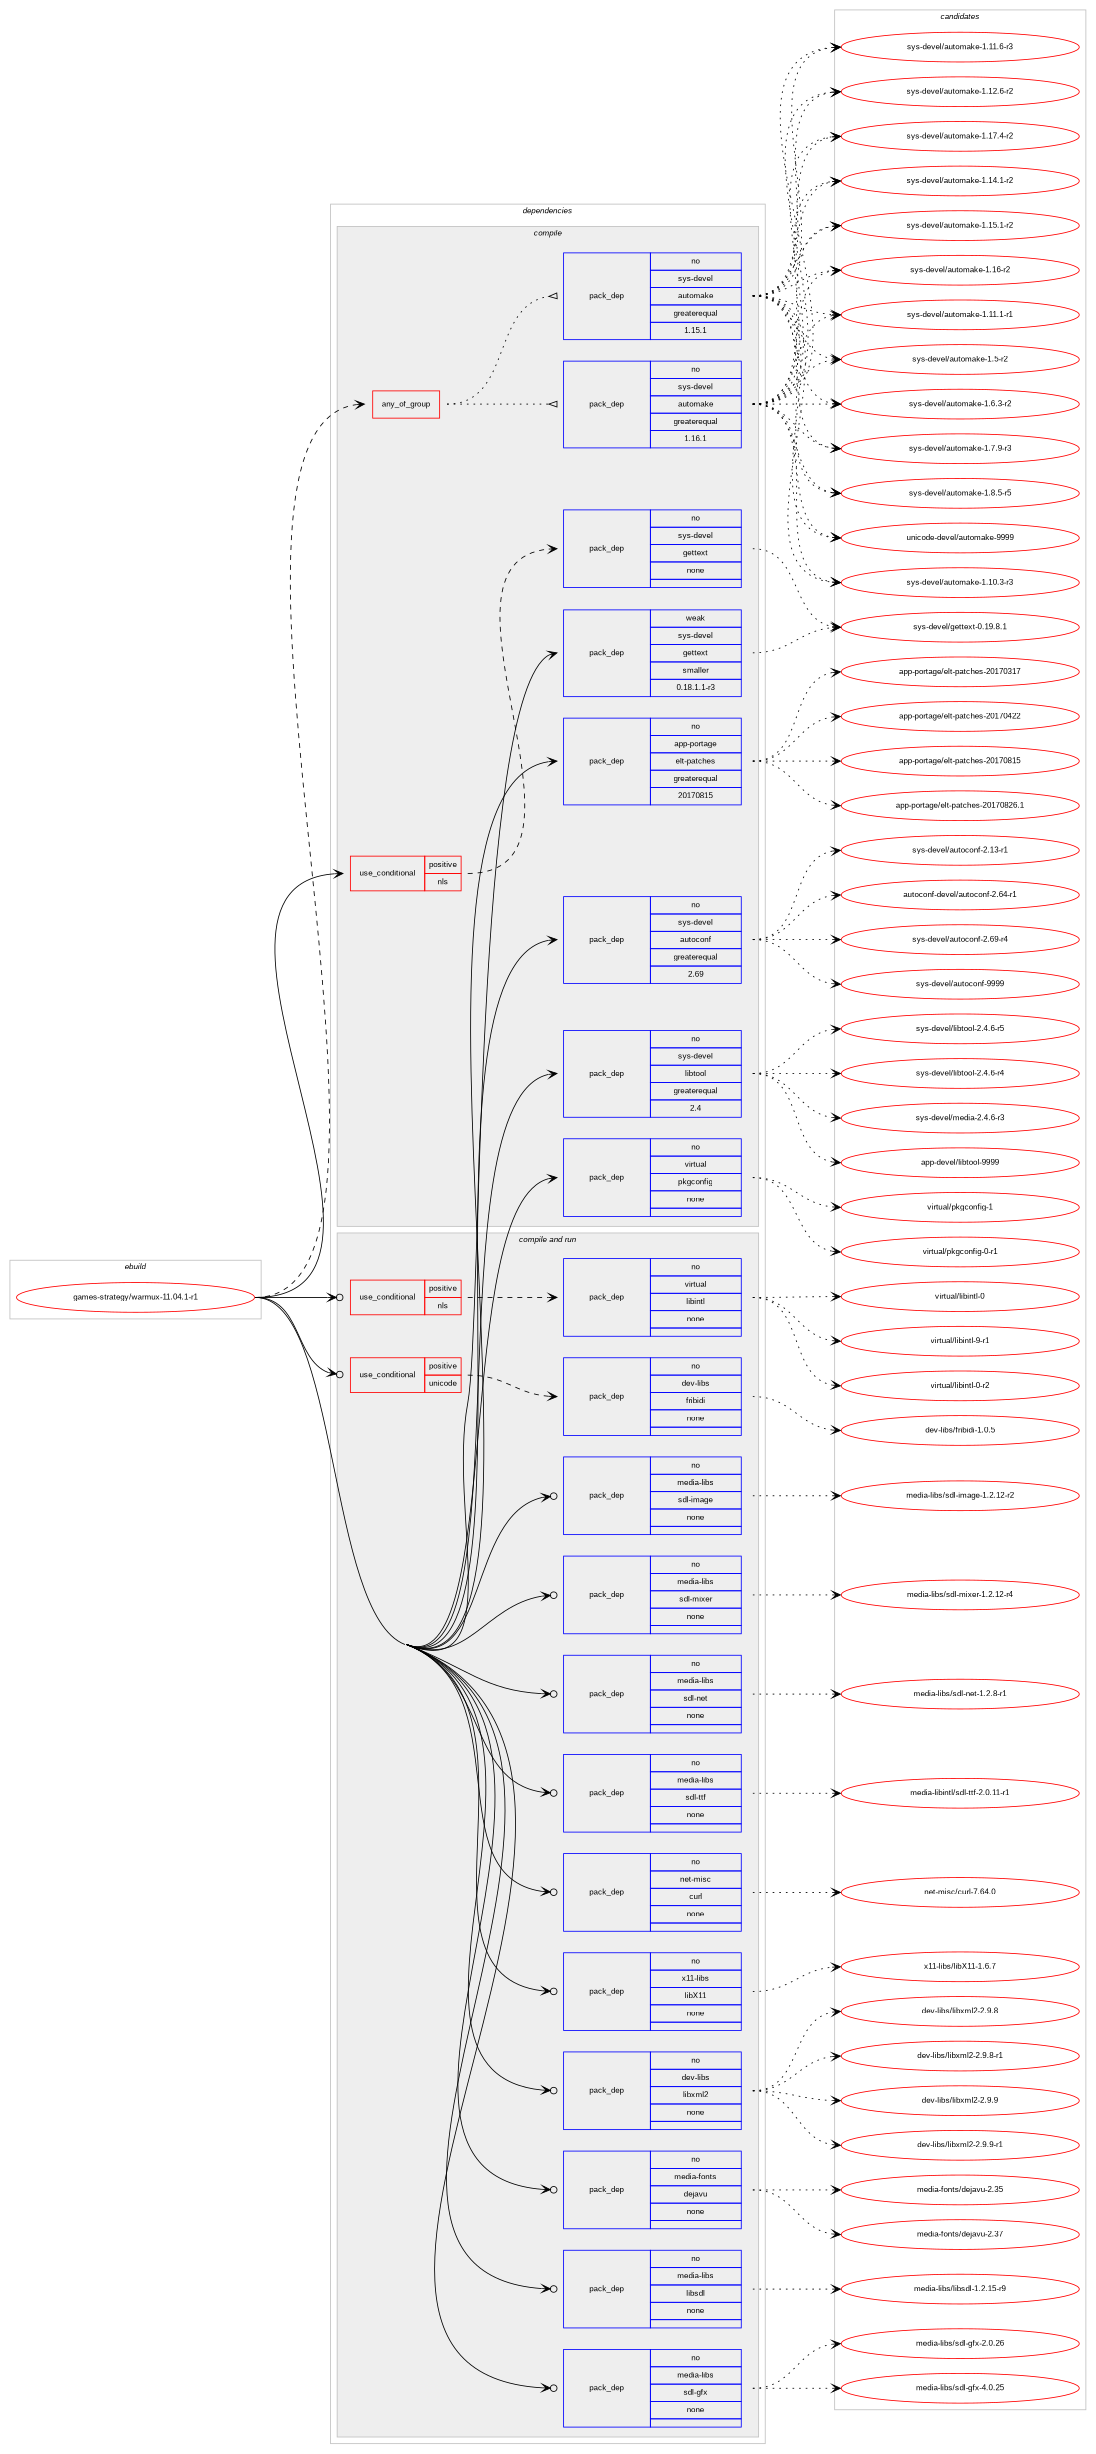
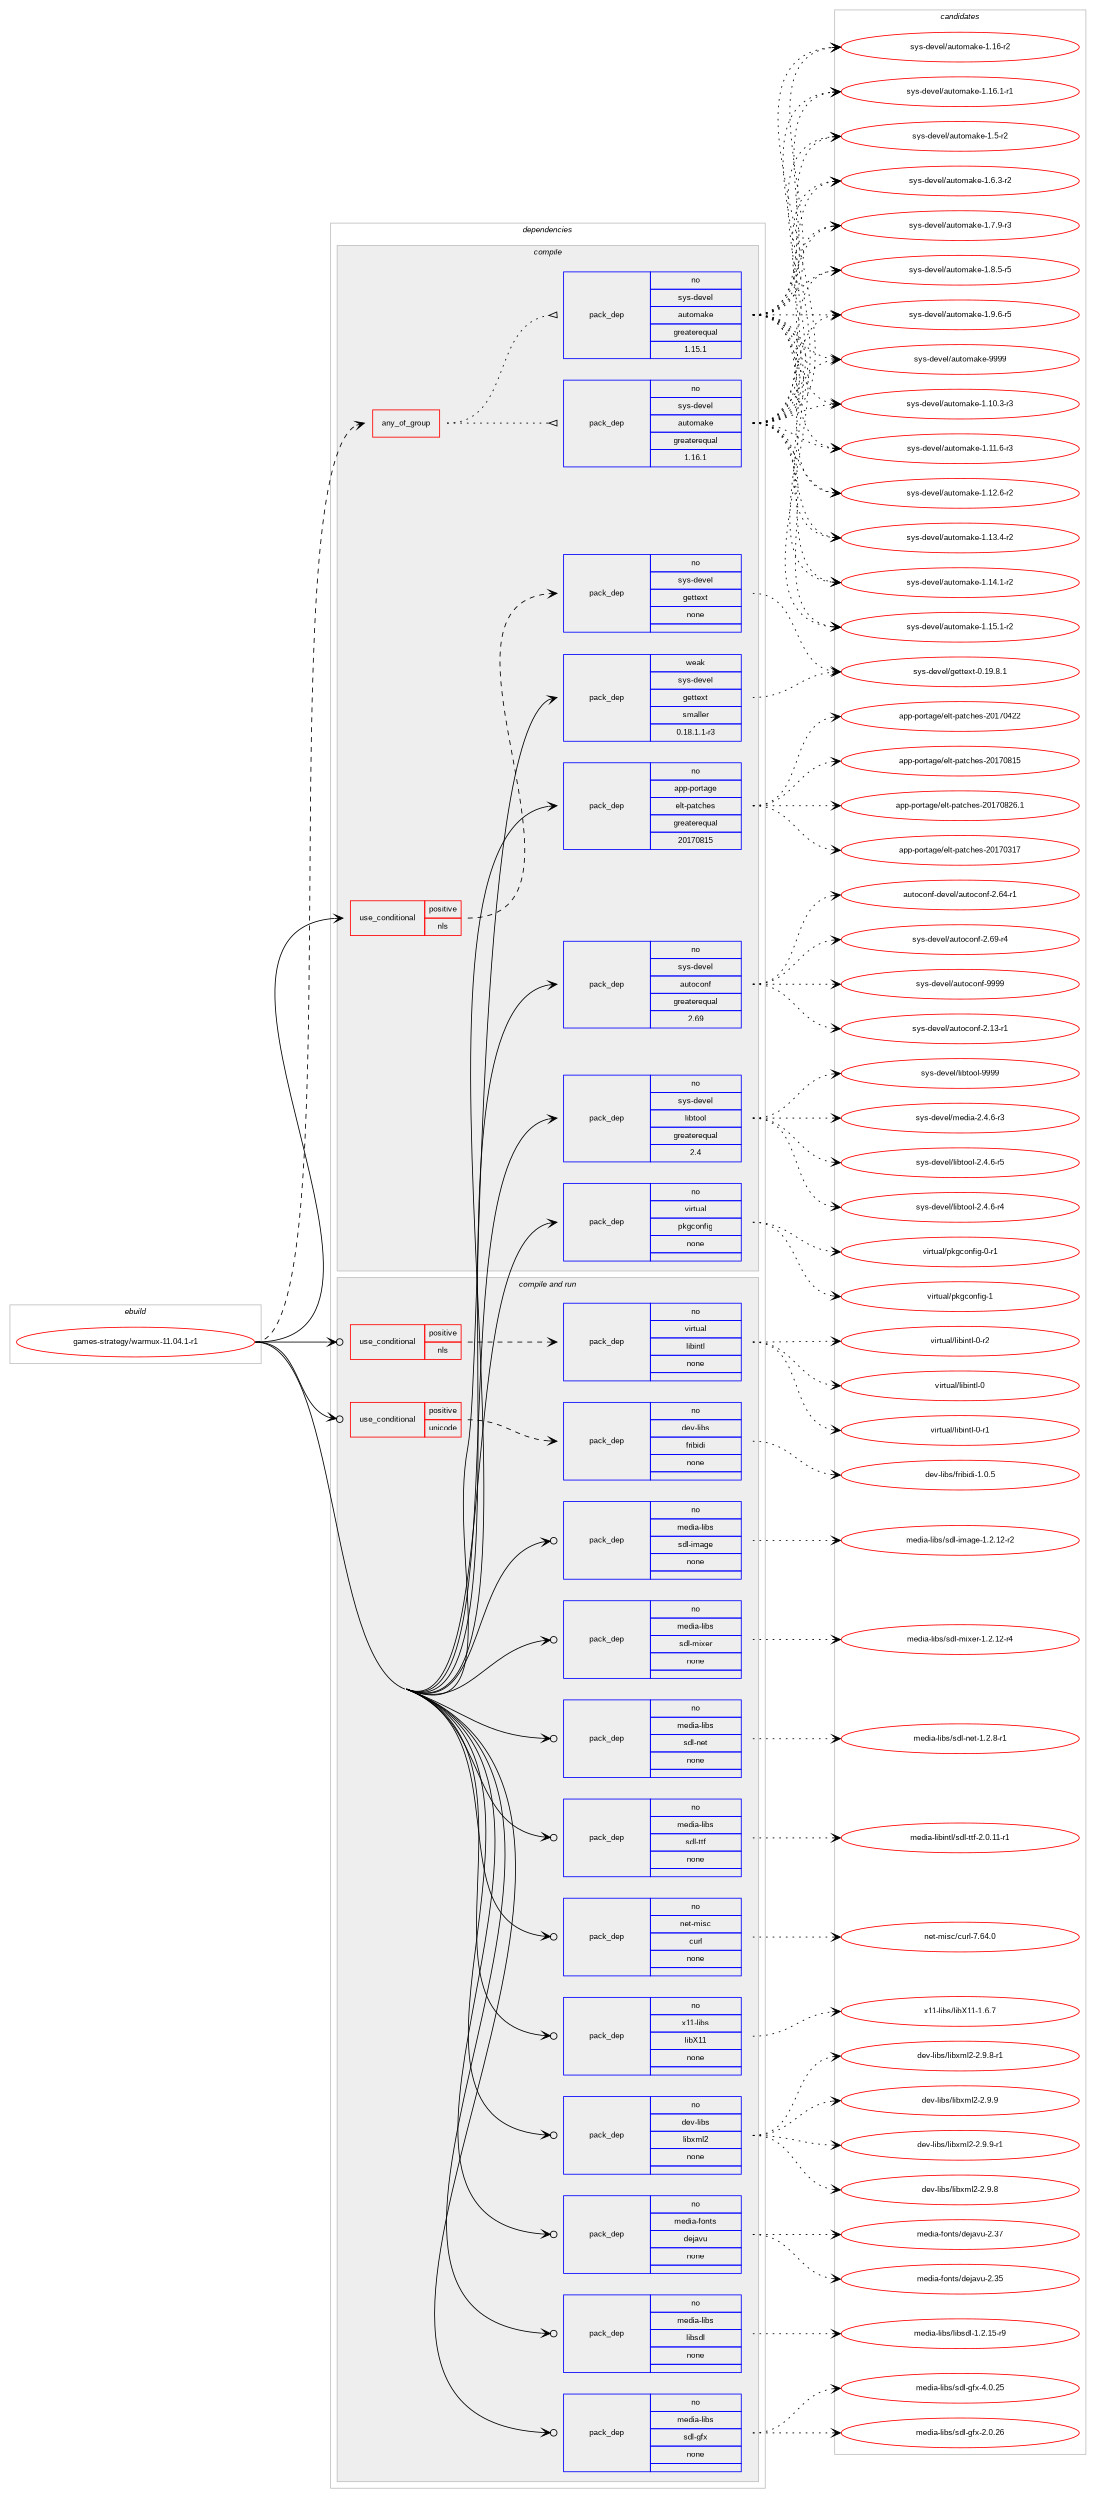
(960, 136) -> (960, 538)
none -> (960, 315)
(960, 315) -> (960, 92)
(960, 538) -> (960, 359)
(960, 1163) -> (960, 1073)
(960, 1341) -> (960, 1430)
